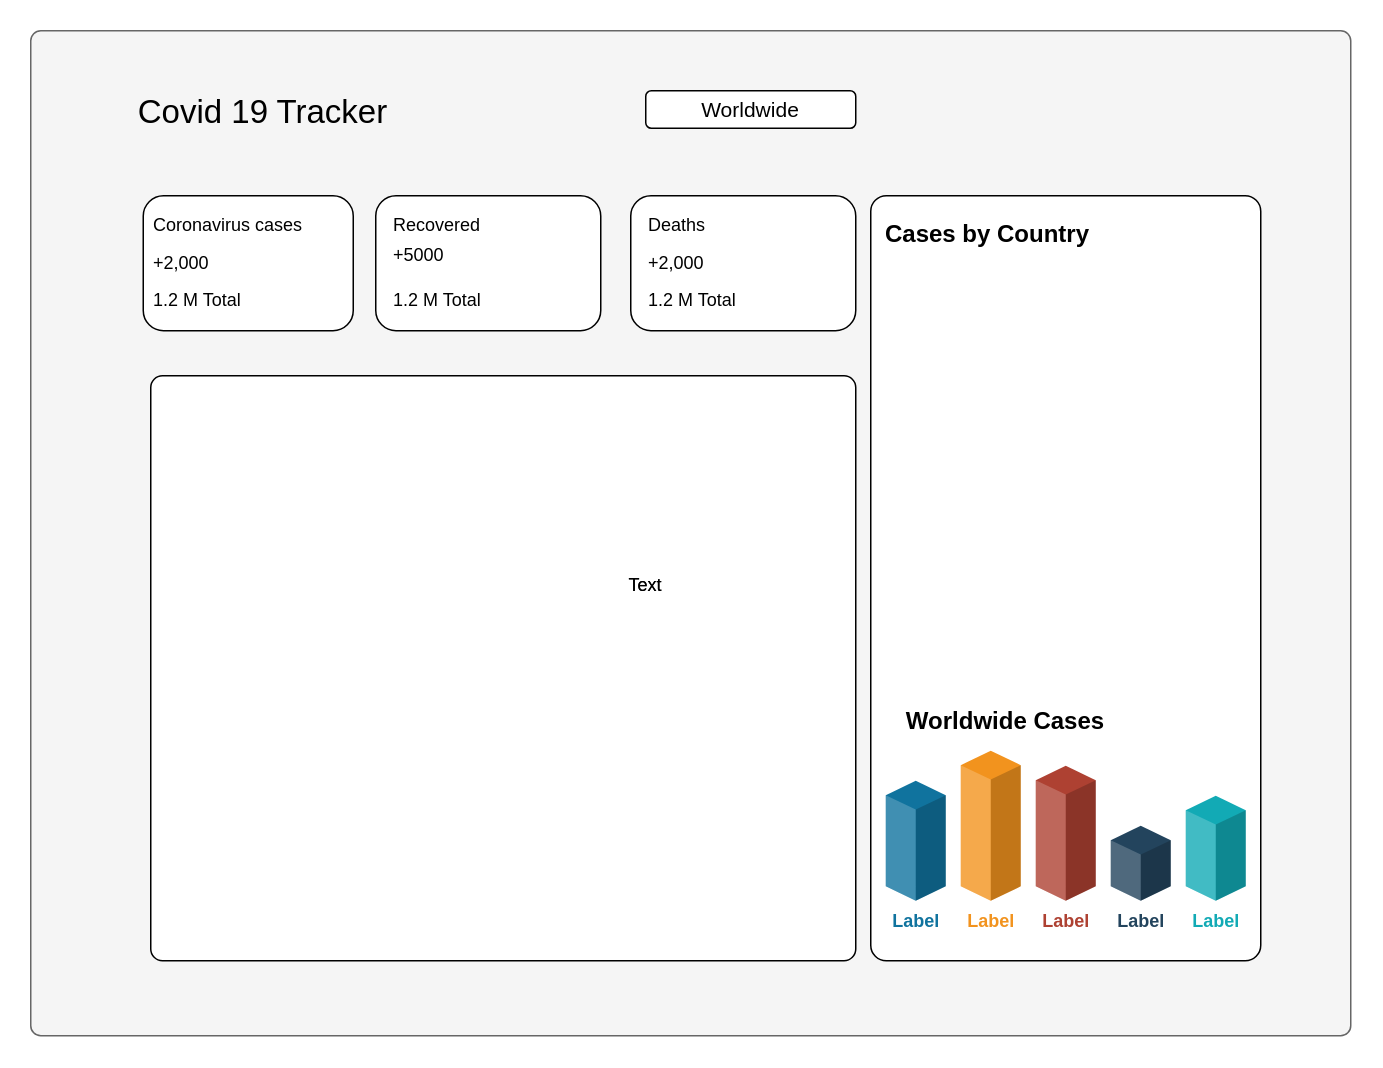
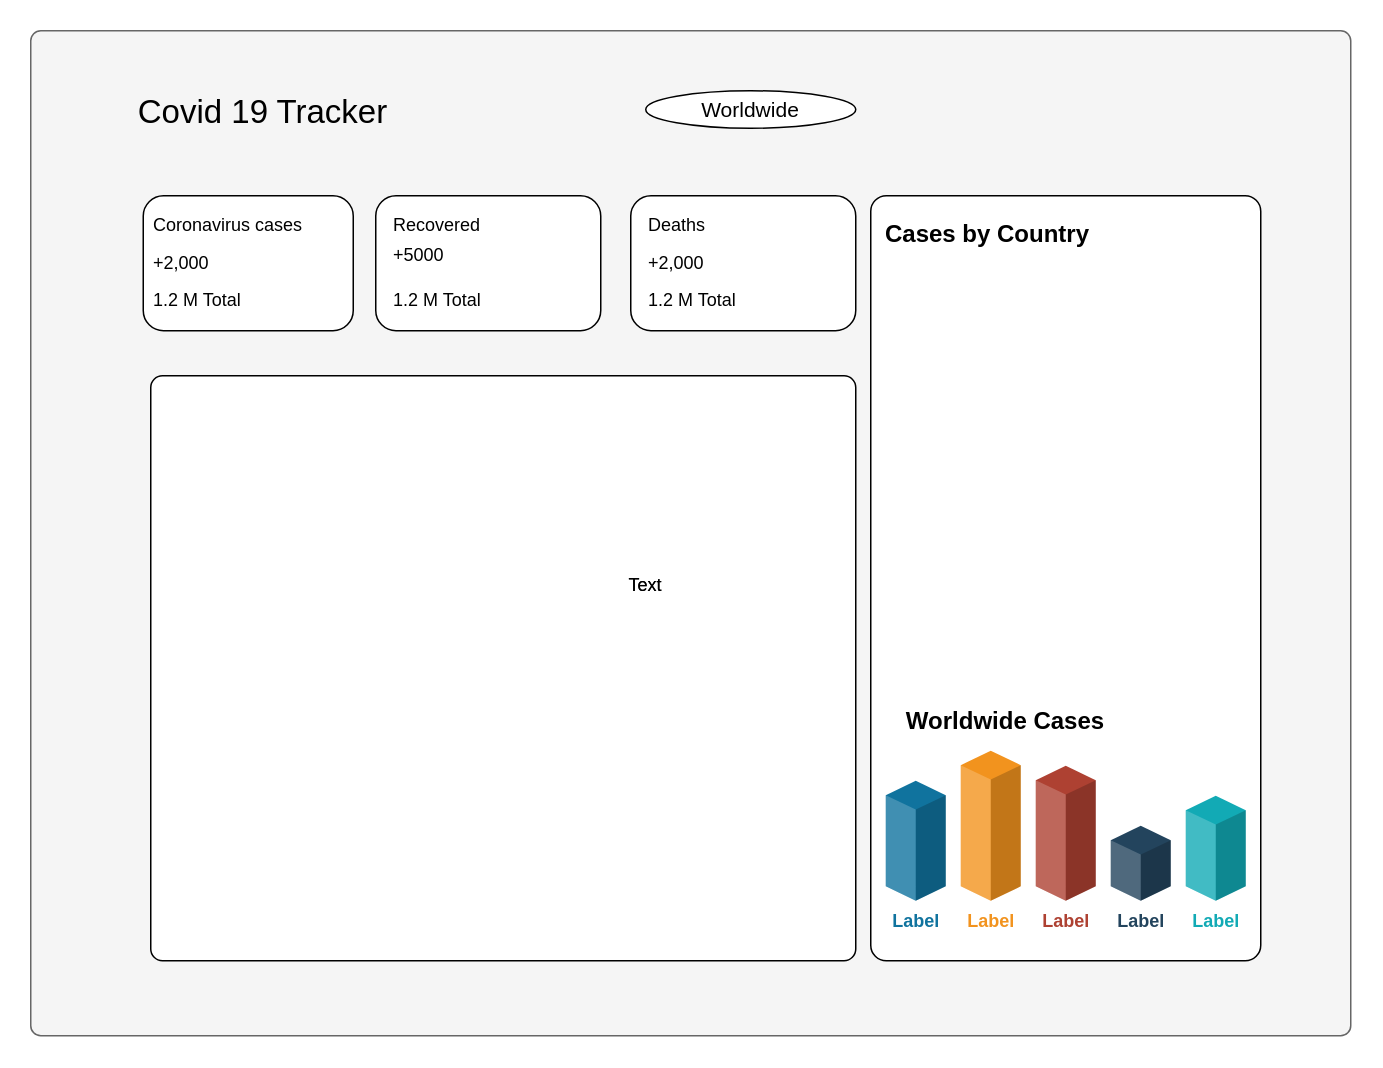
(751, 110) -> (751, 110)
